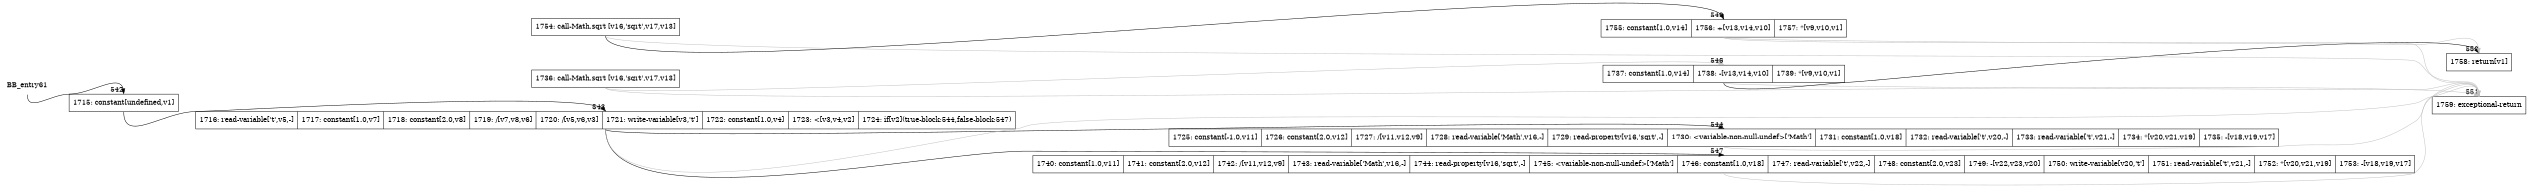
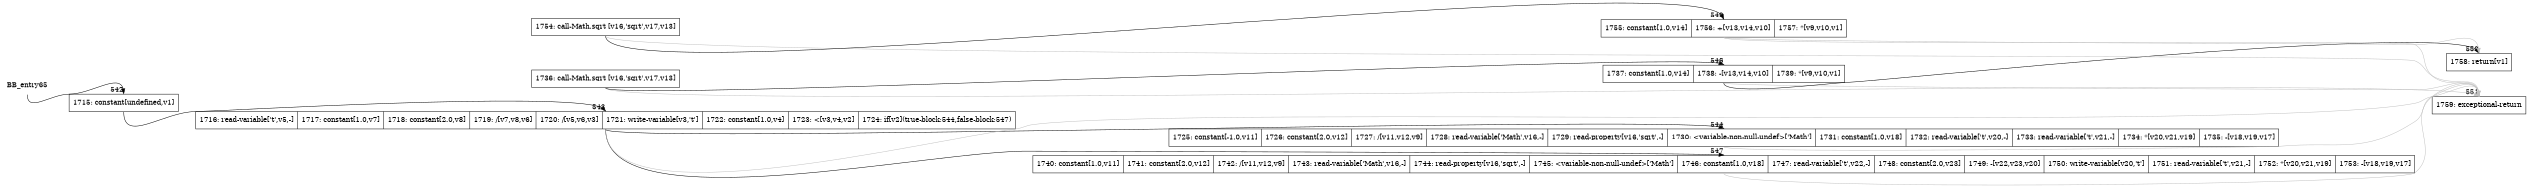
(1162, 76) -> (1162, 76)
(27, 85) -> (27, 85)
